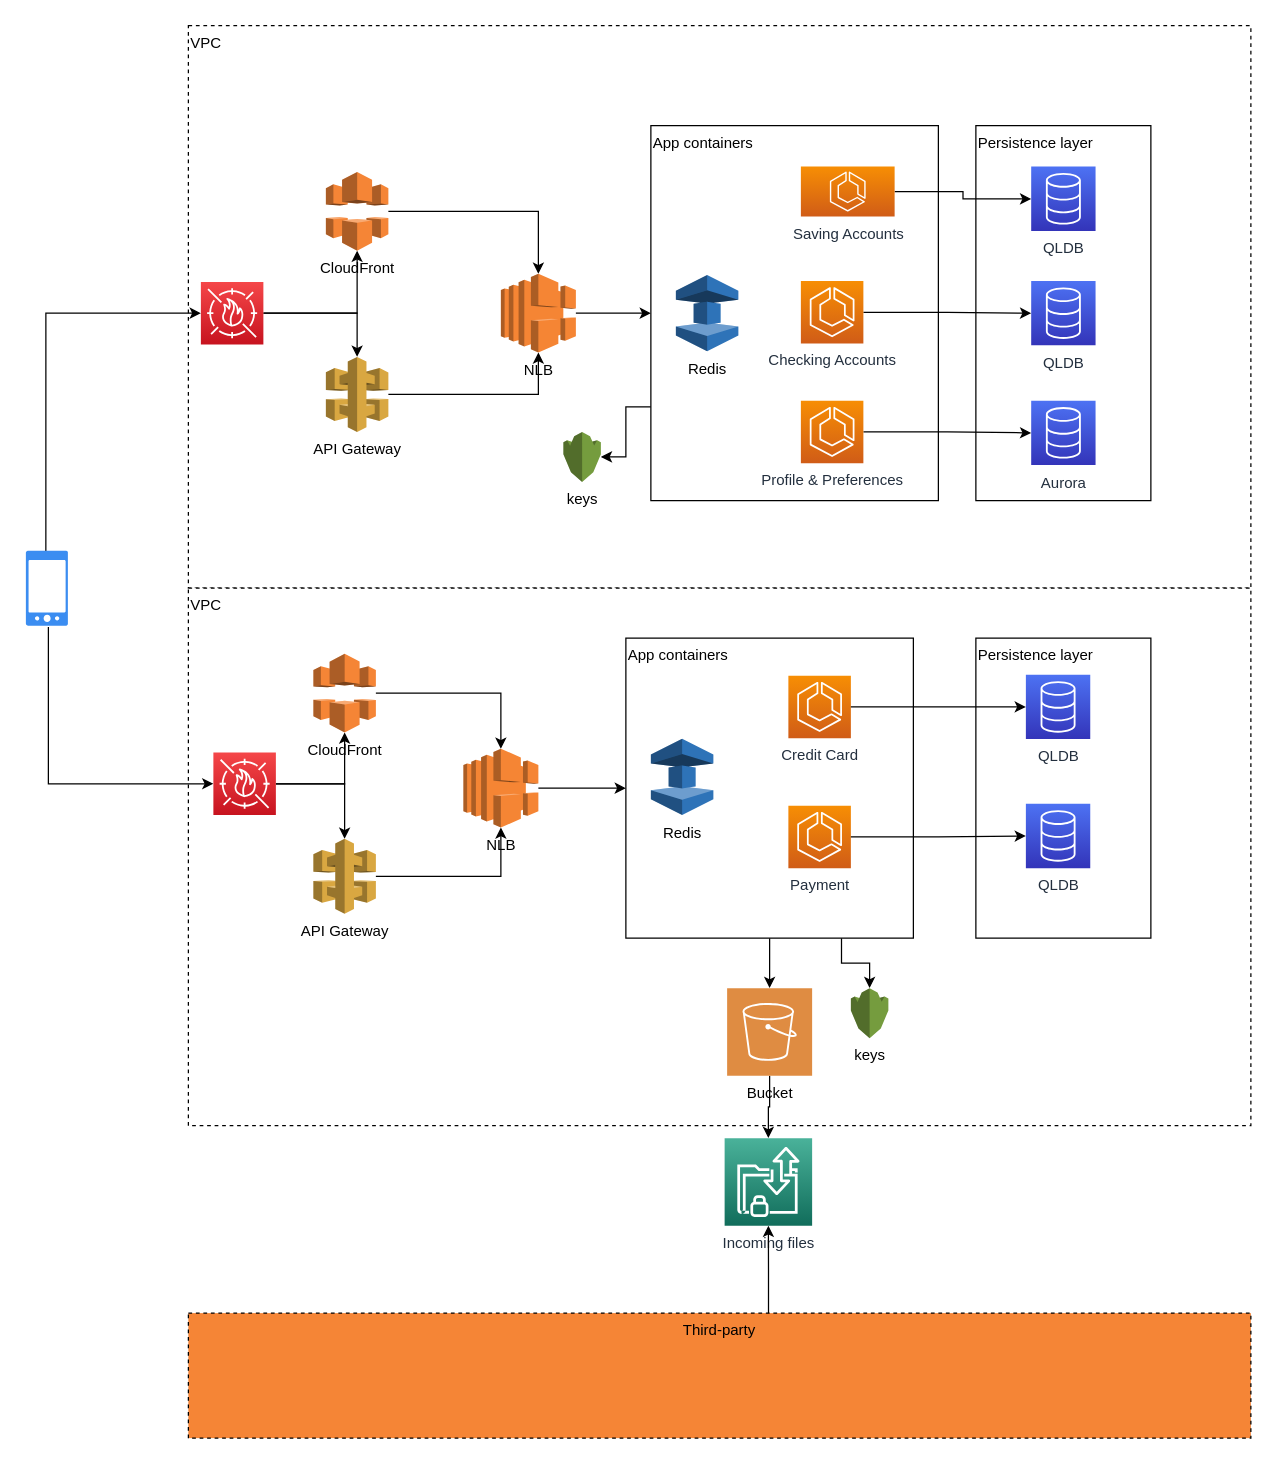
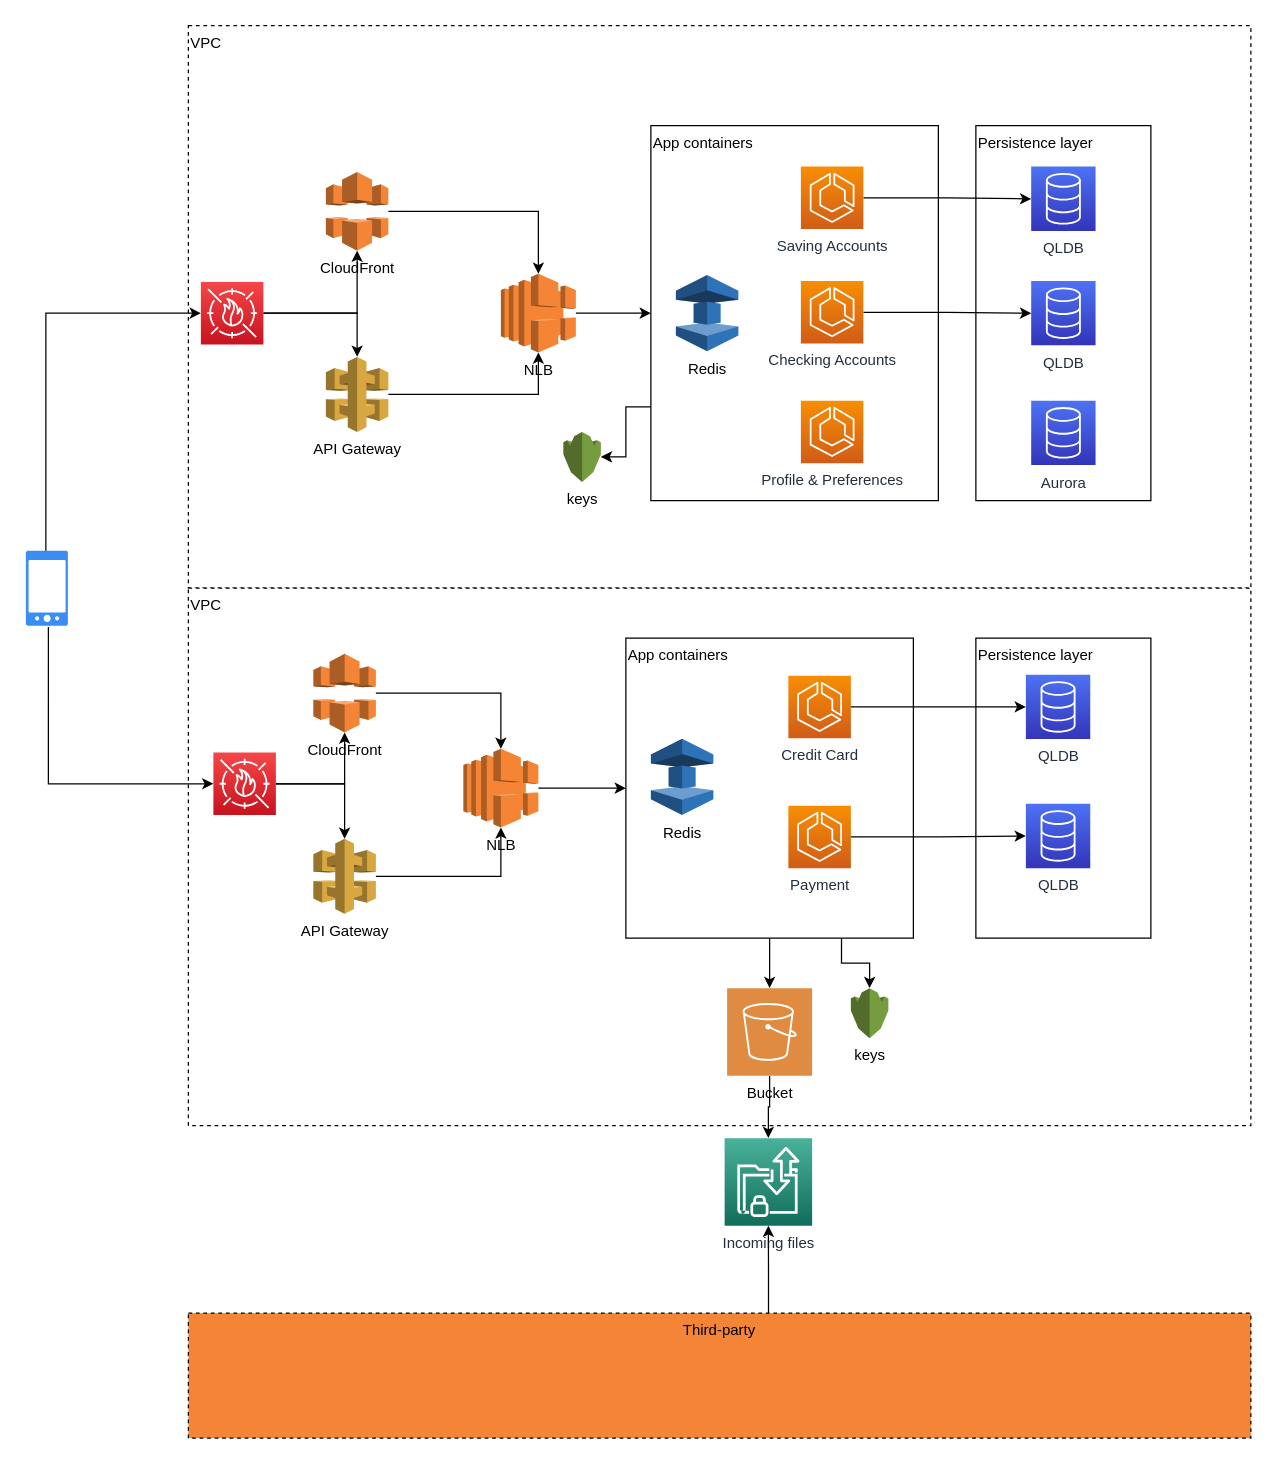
(848, 192) -> (832, 198)
(942, 432) -> none
